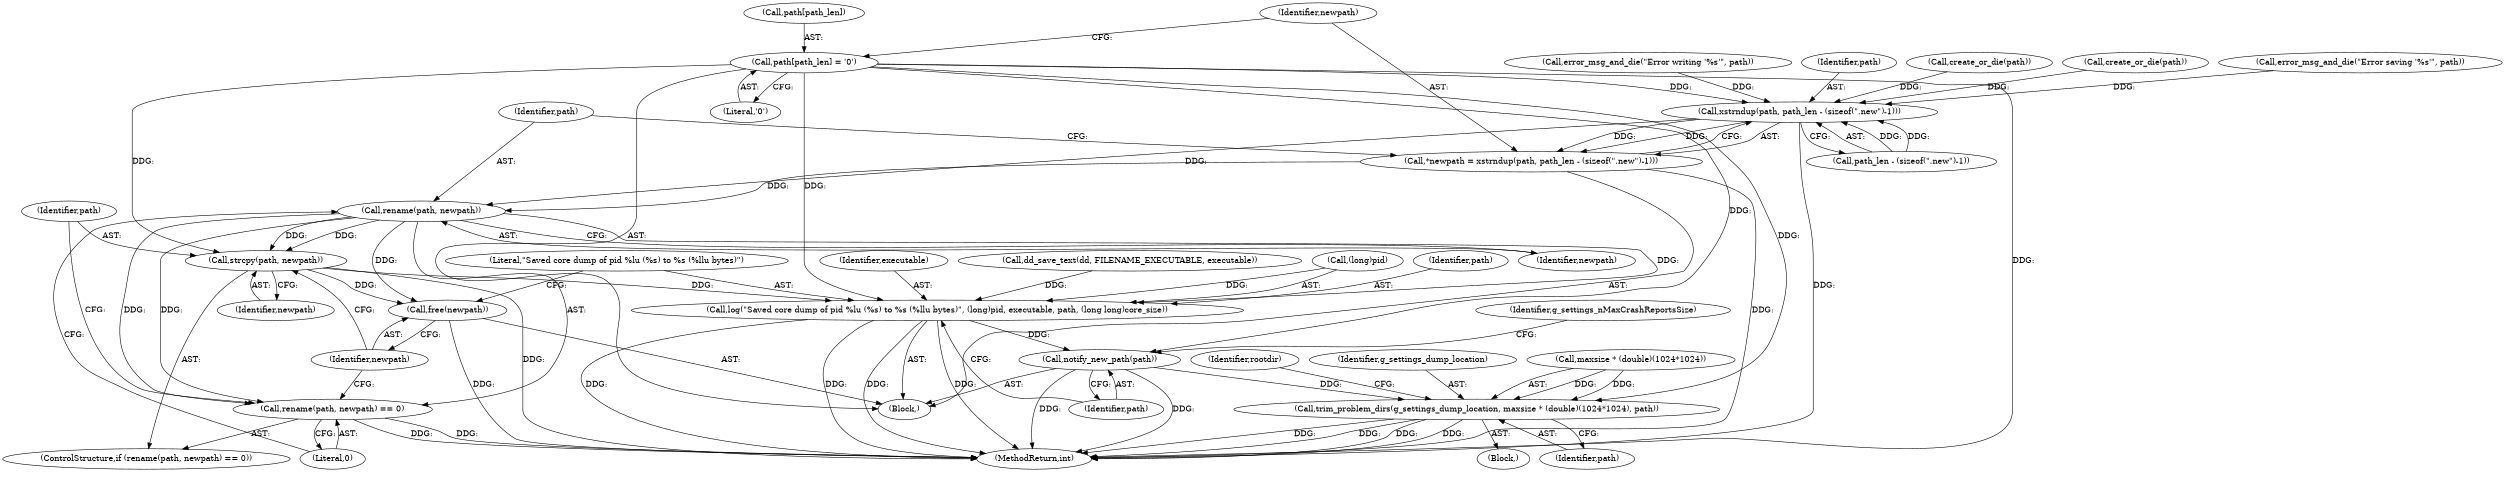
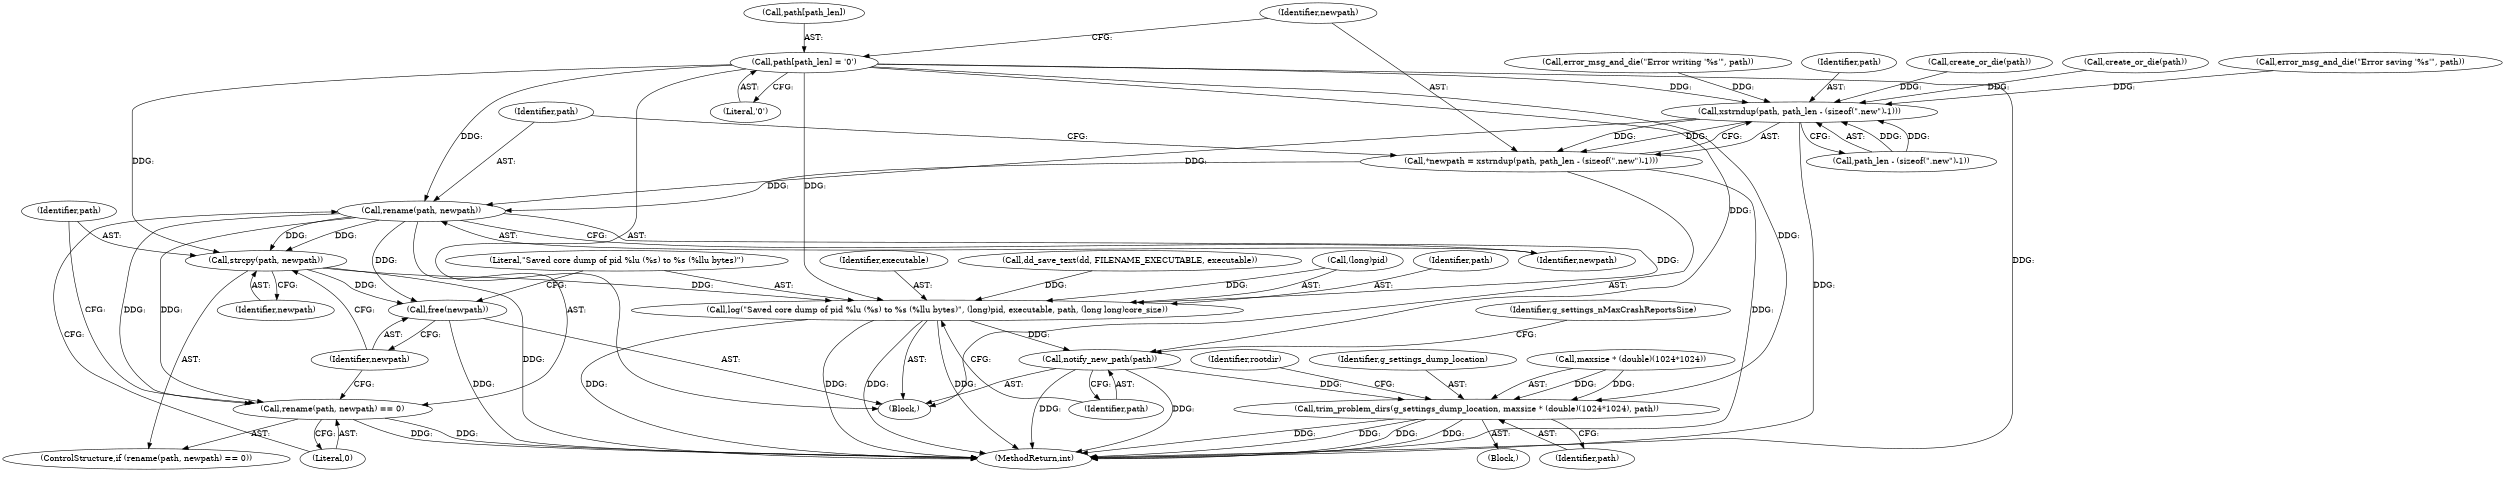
none -> (554, 83)
